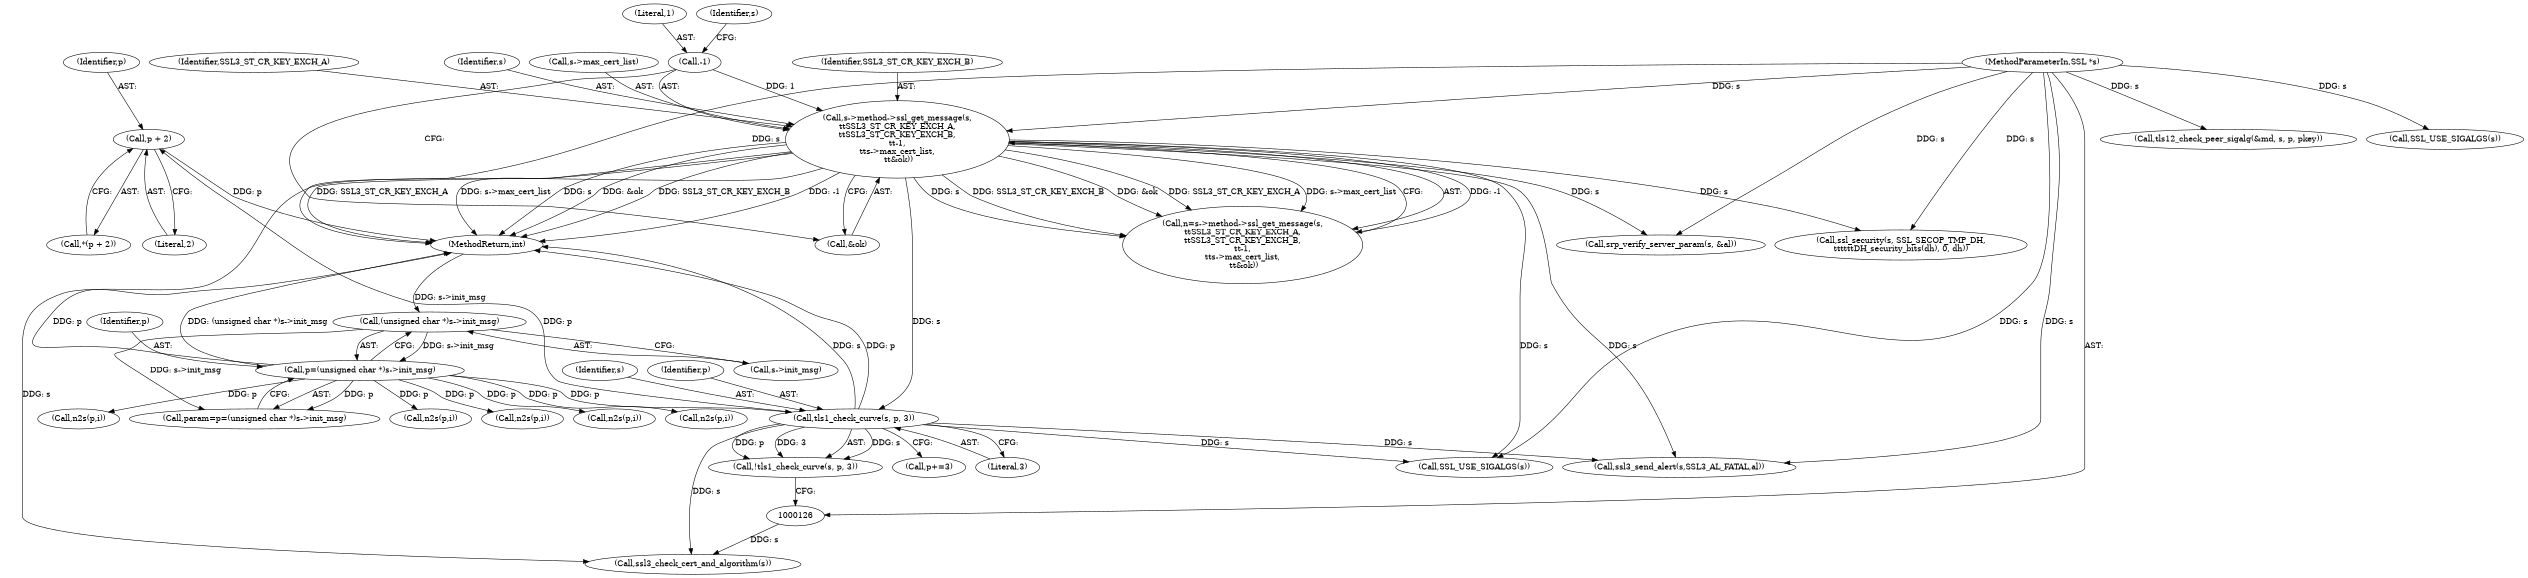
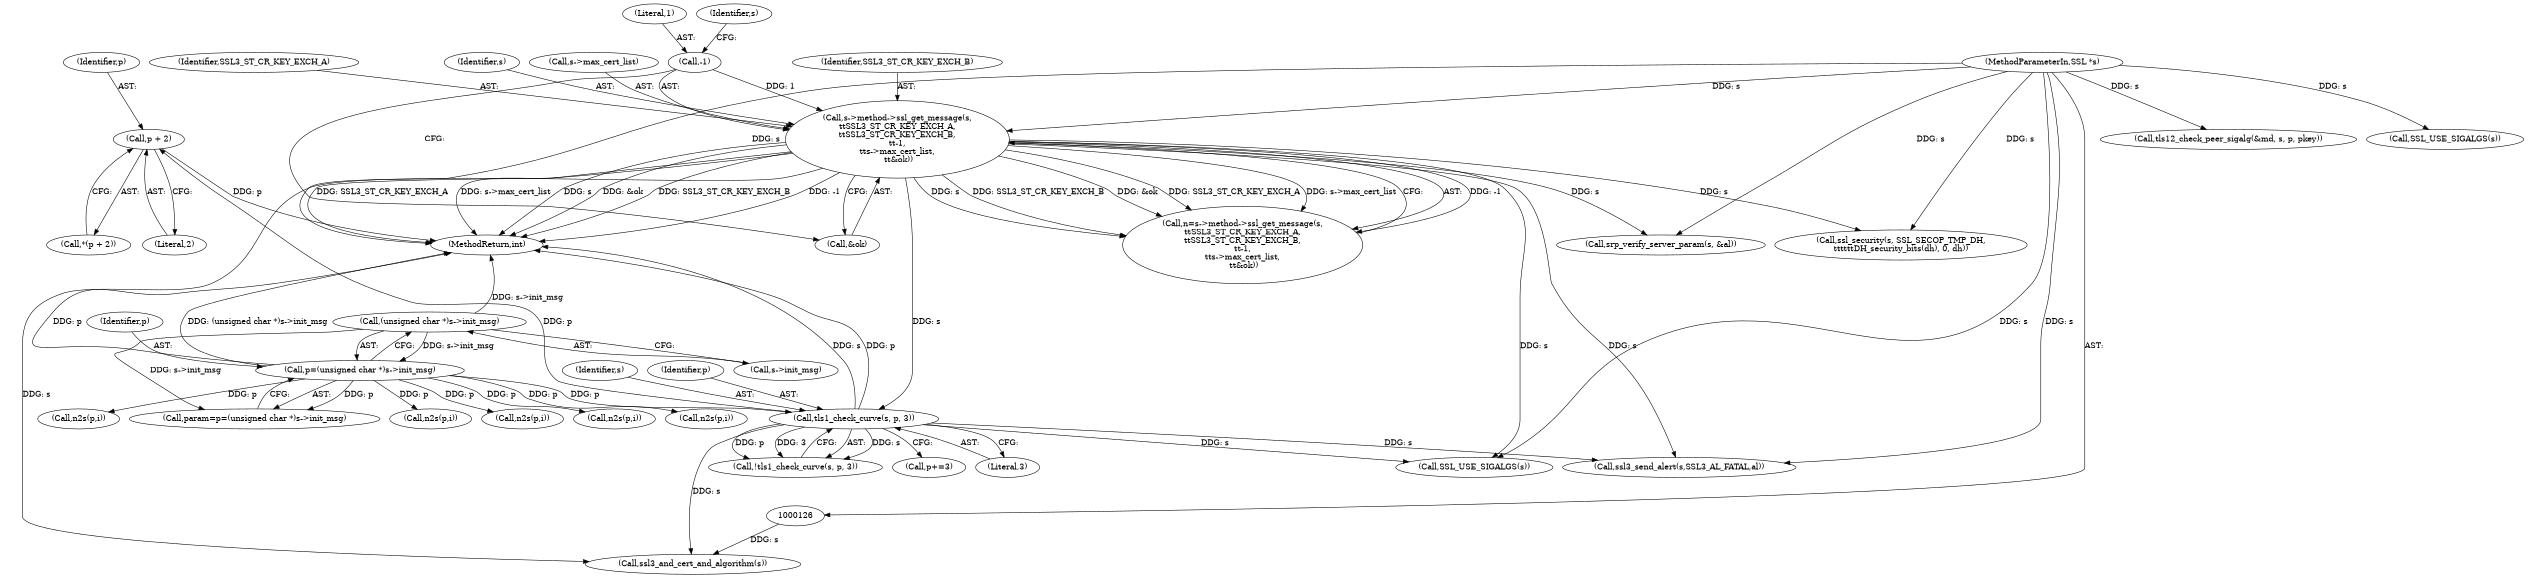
(430, 275) -> (493, 290)
(795, 489) -> (813, 443)
(693, 564) -> (693, 564)
